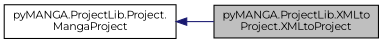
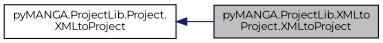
(90, 22) -> (90, 22)
